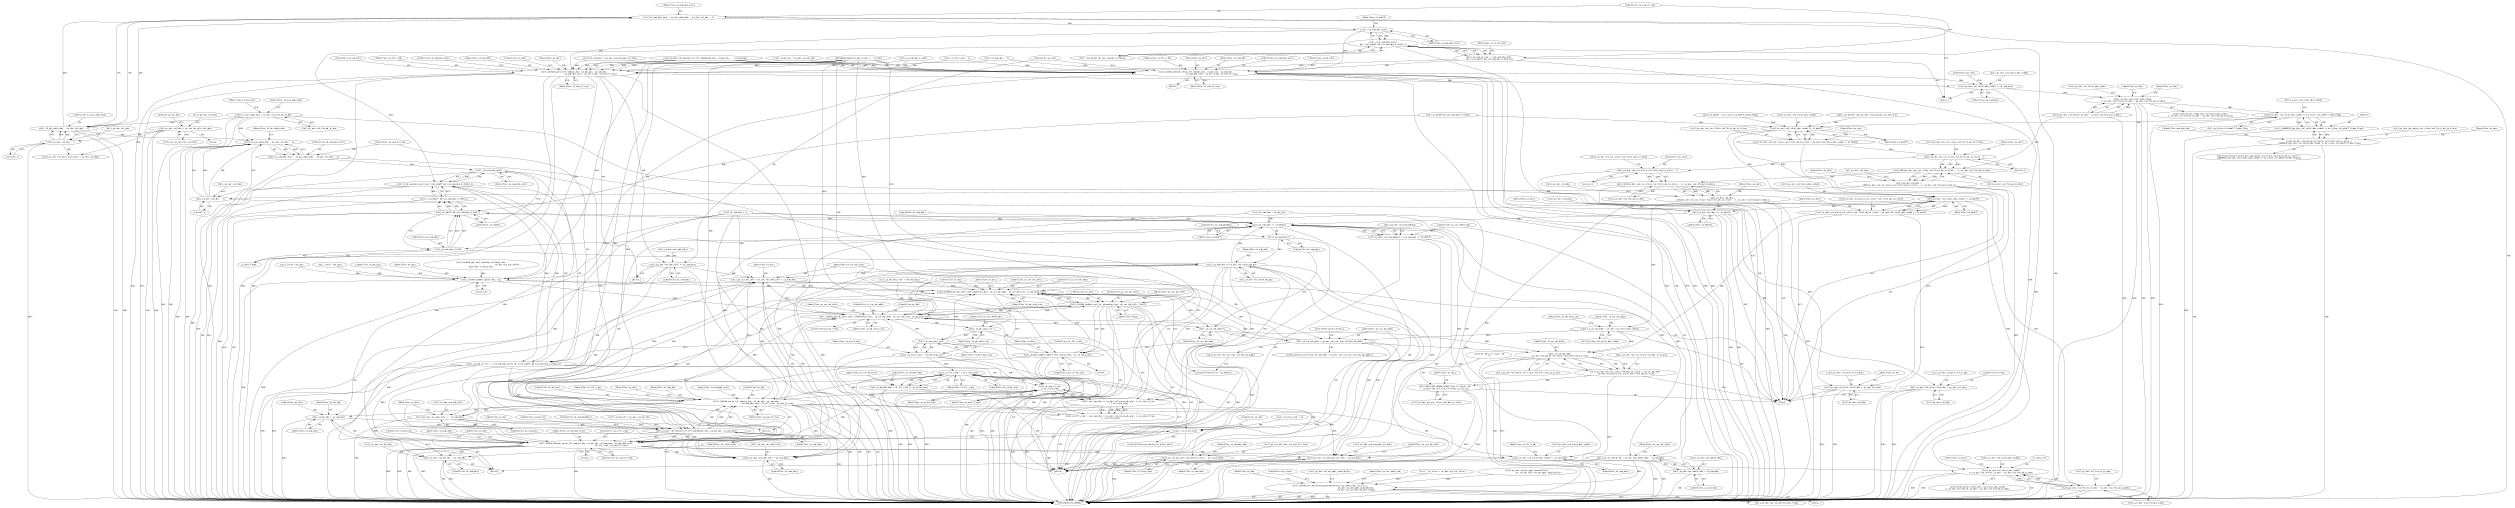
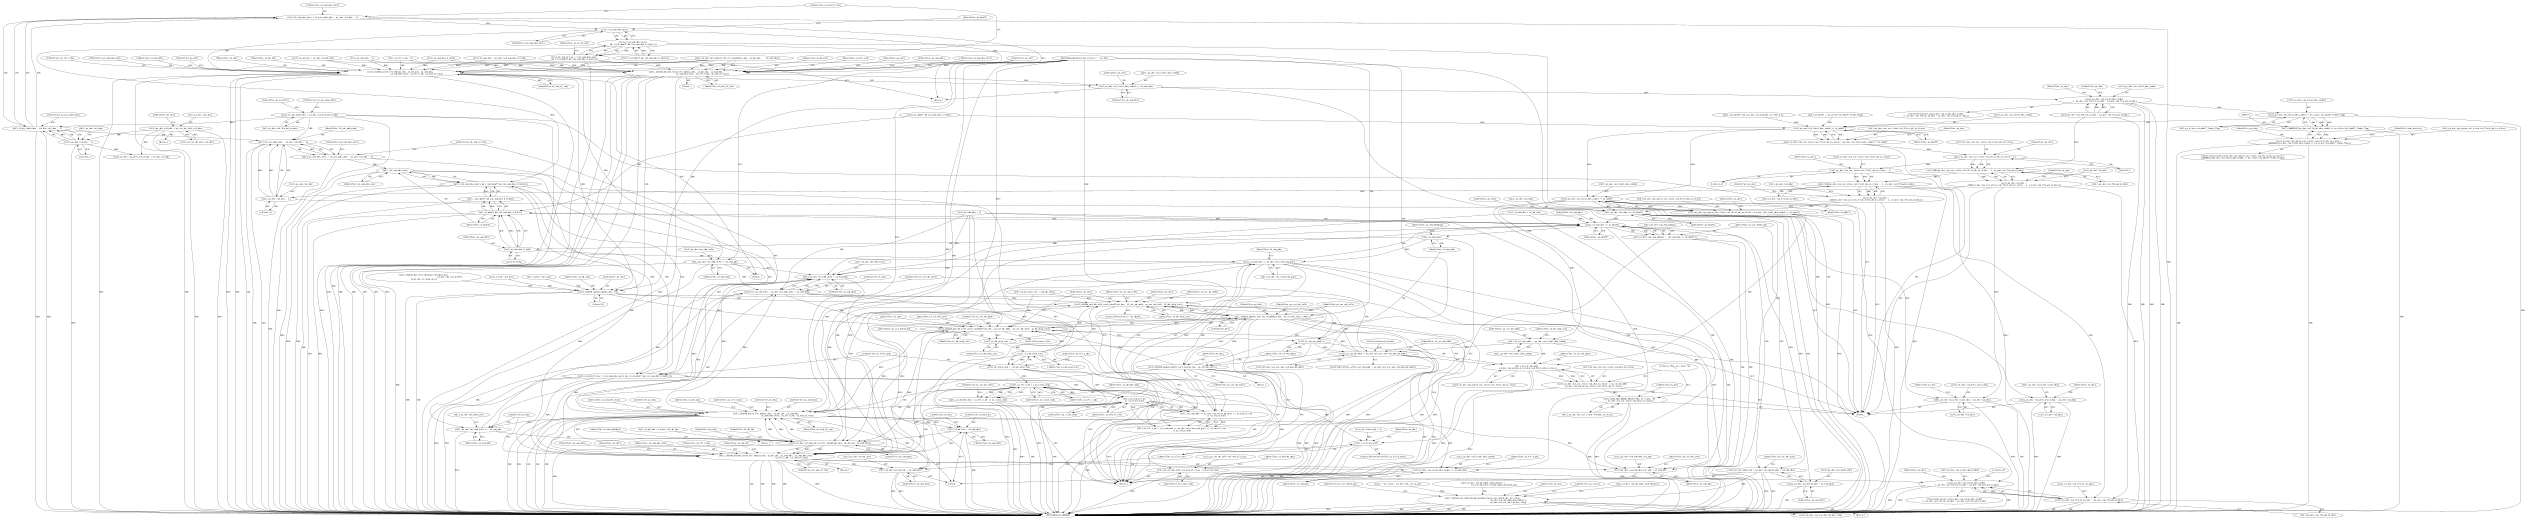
(972, 269) -> none
(1128, 317) -> (1220, 329)
(1223, 363) -> (1316, 359)
